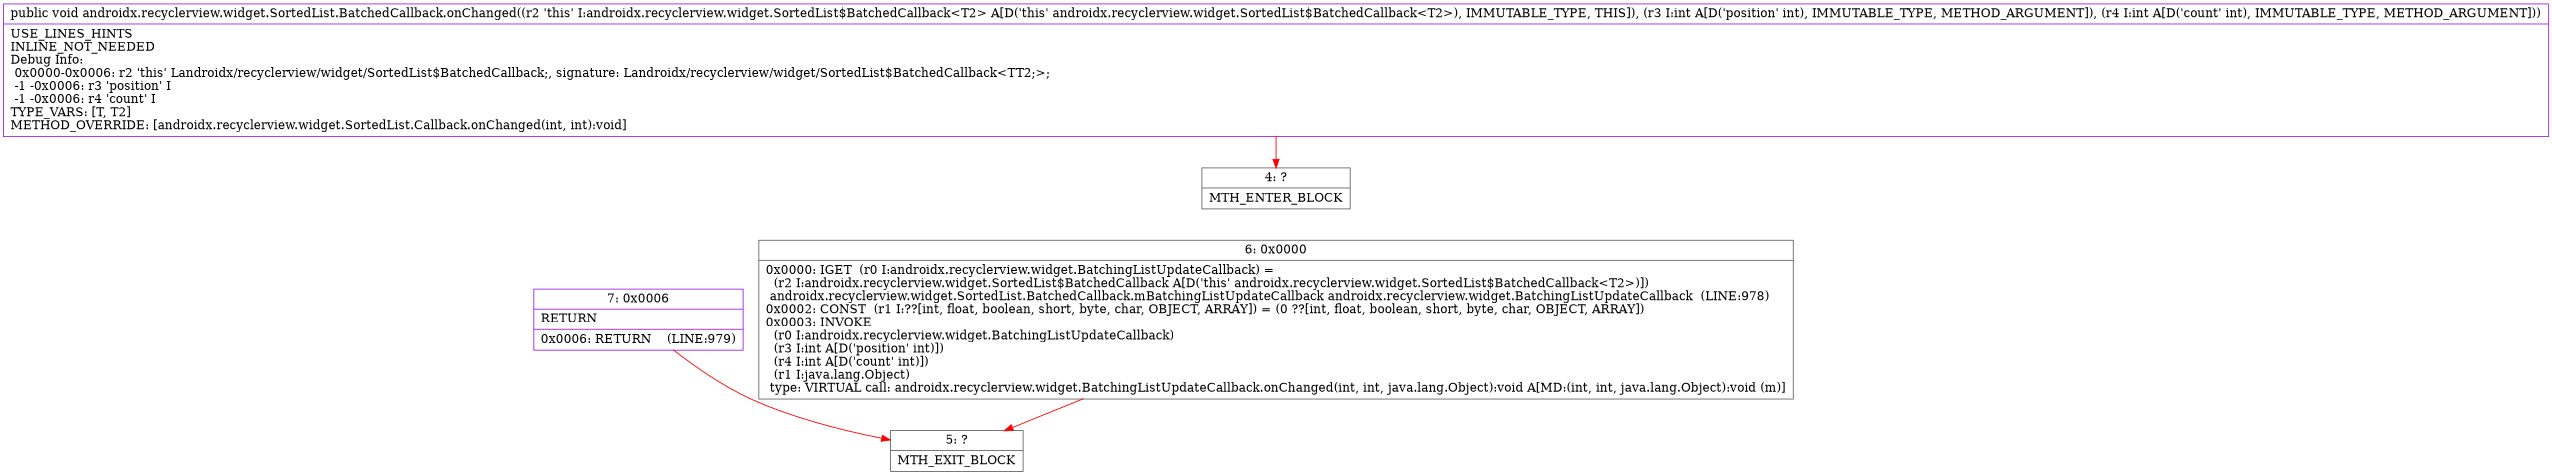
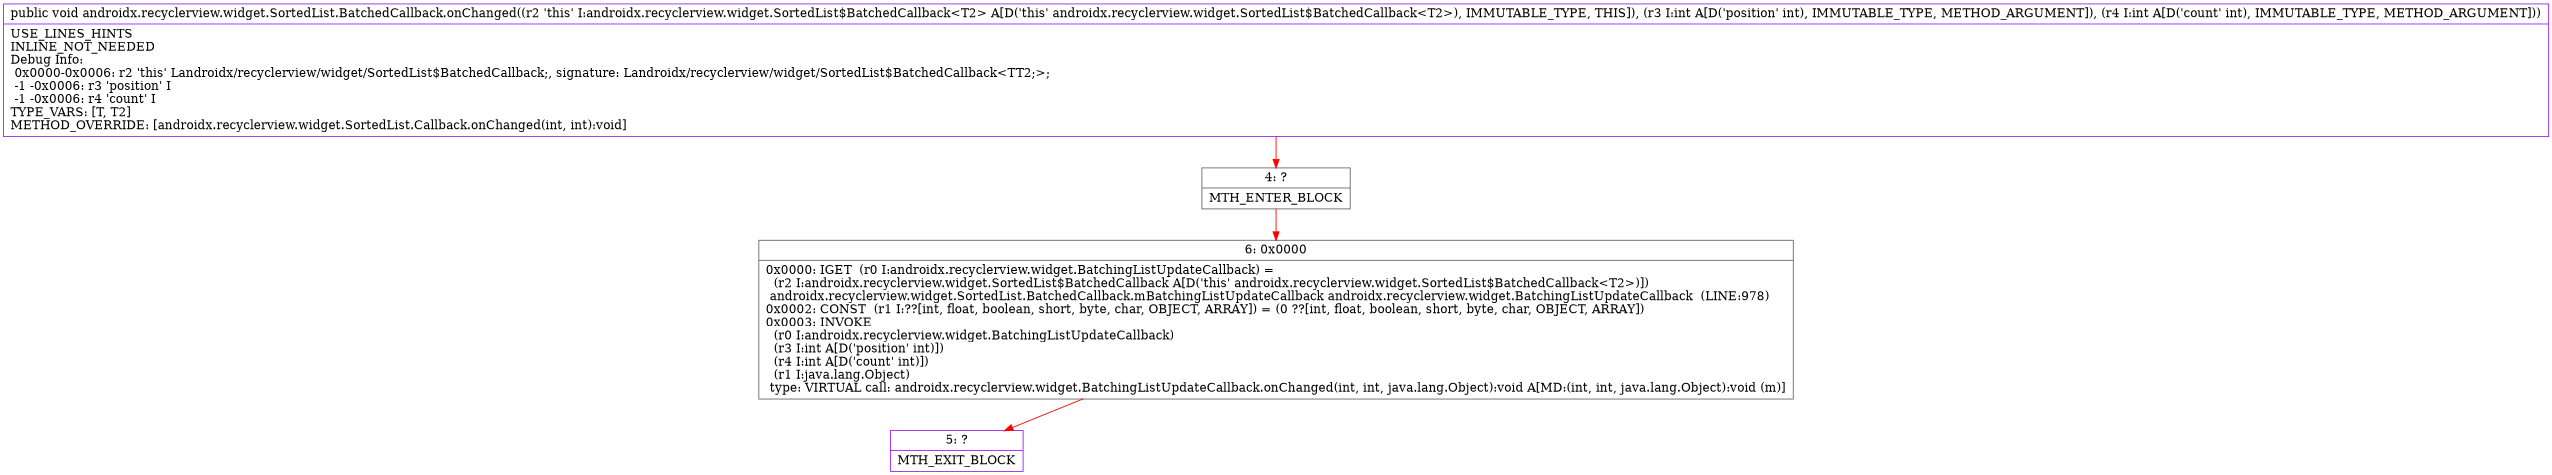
none -> (1276, 220)
(638, 320) -> none
(957, 451) -> (957, 451)
